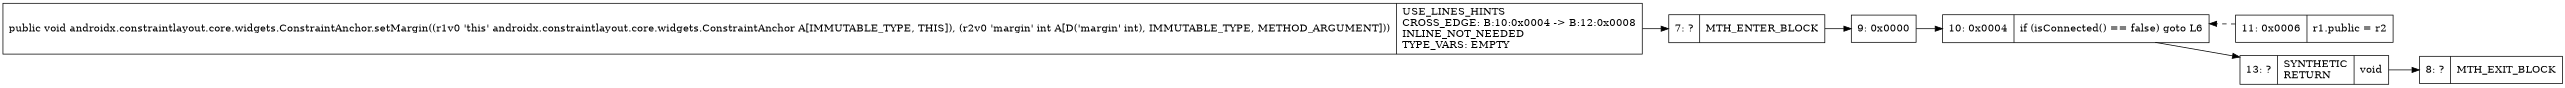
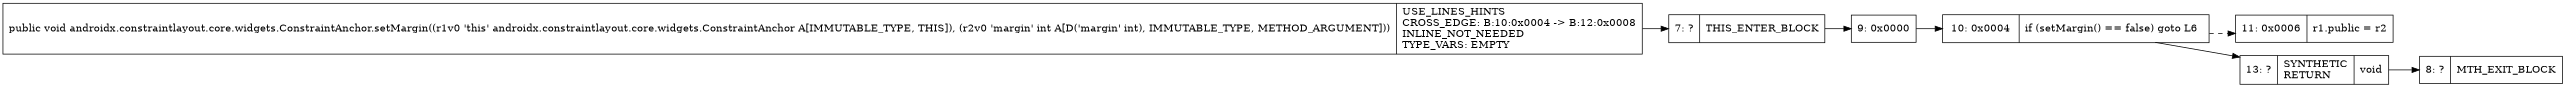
(2226, 24) -> (2219, 34)
(1762, 28) -> (1762, 28)
(2112, 28) -> (2112, 28)
